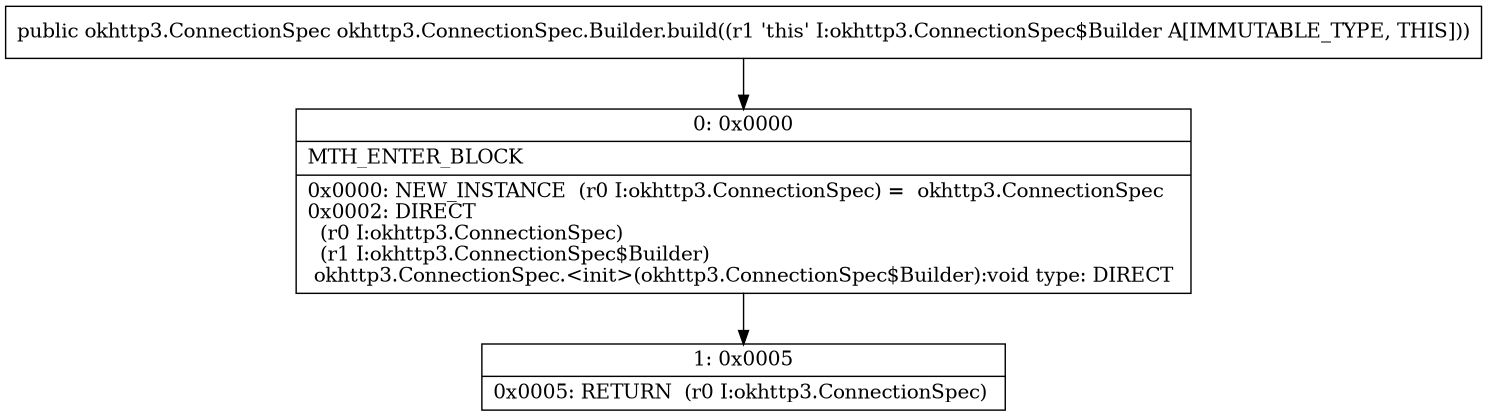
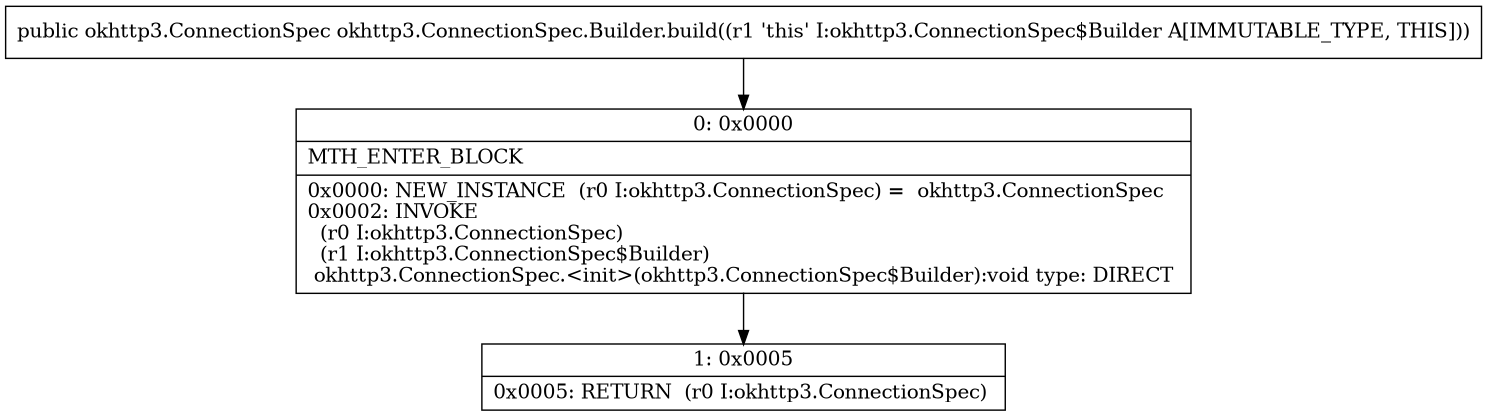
(398, 212) -> (400, 212)
